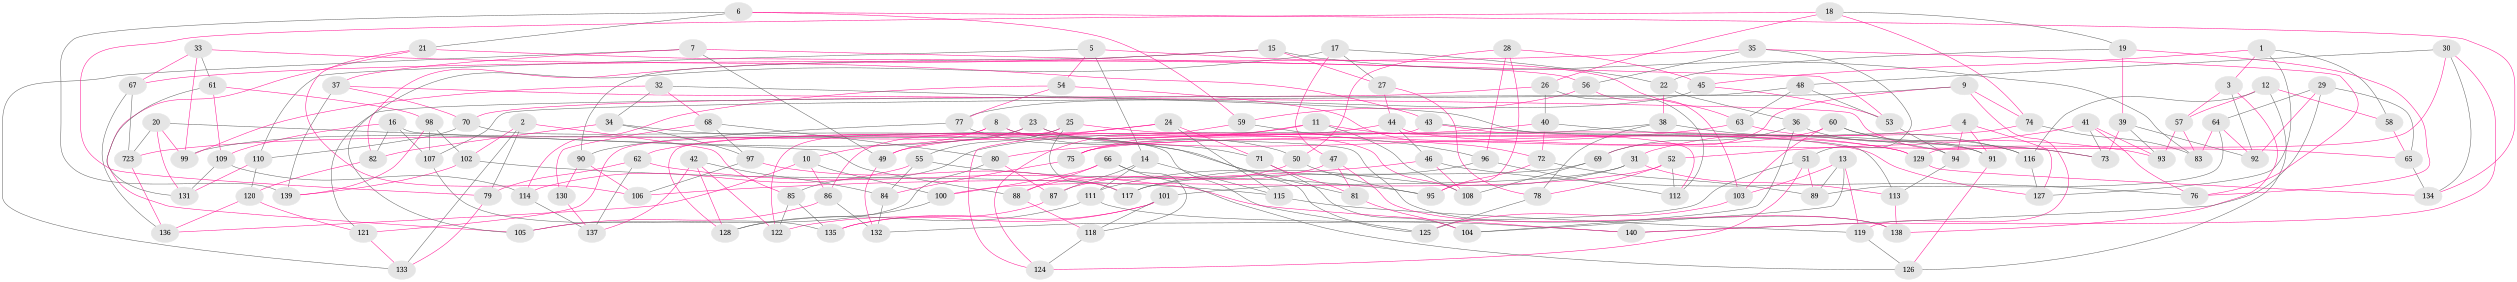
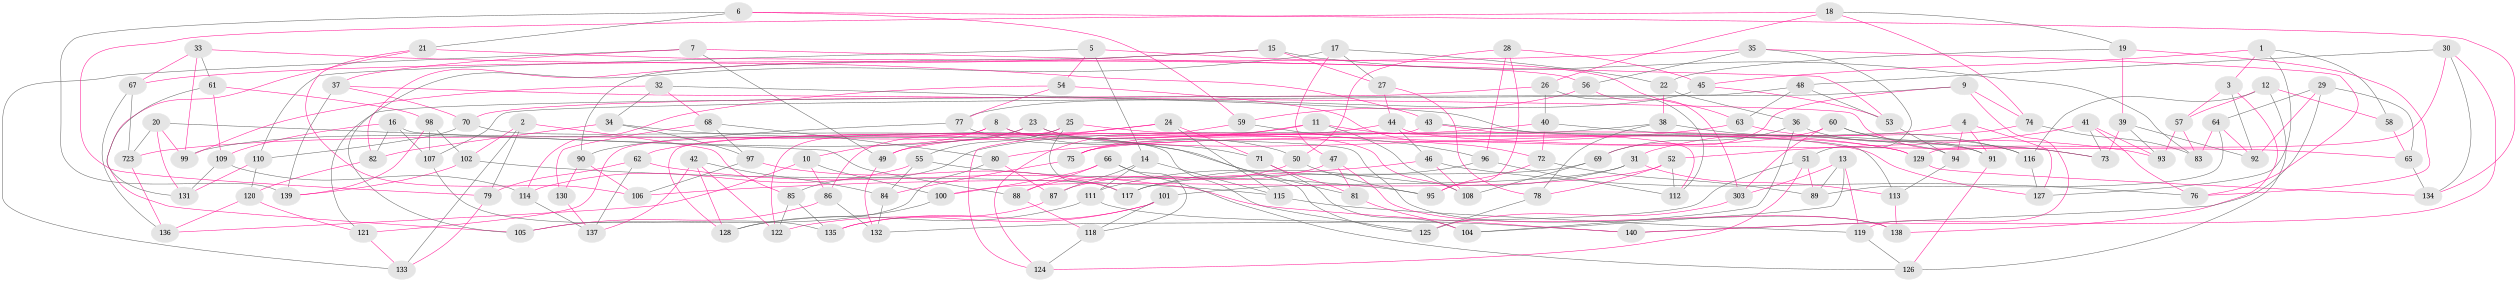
(1739, 196) -> (1739, 196)
